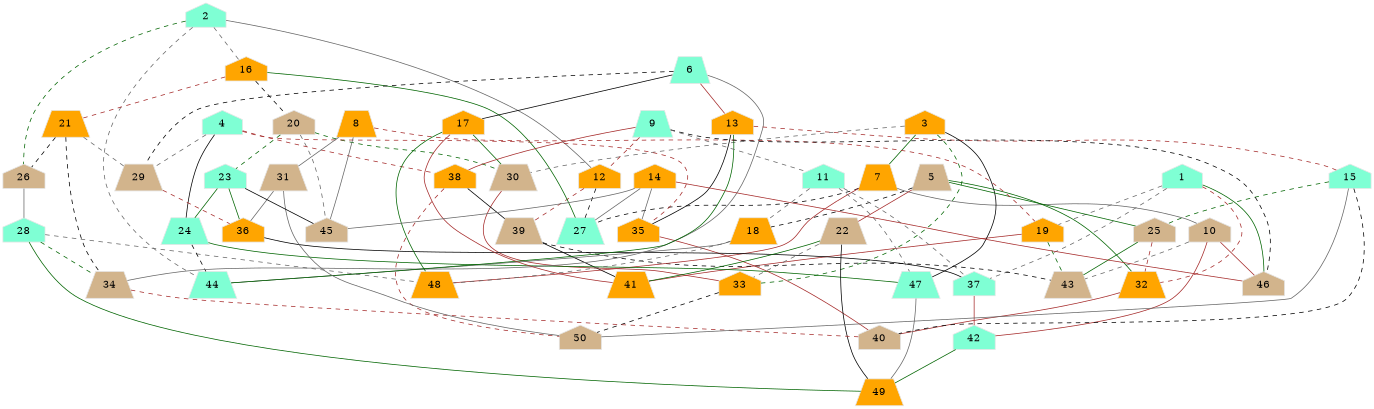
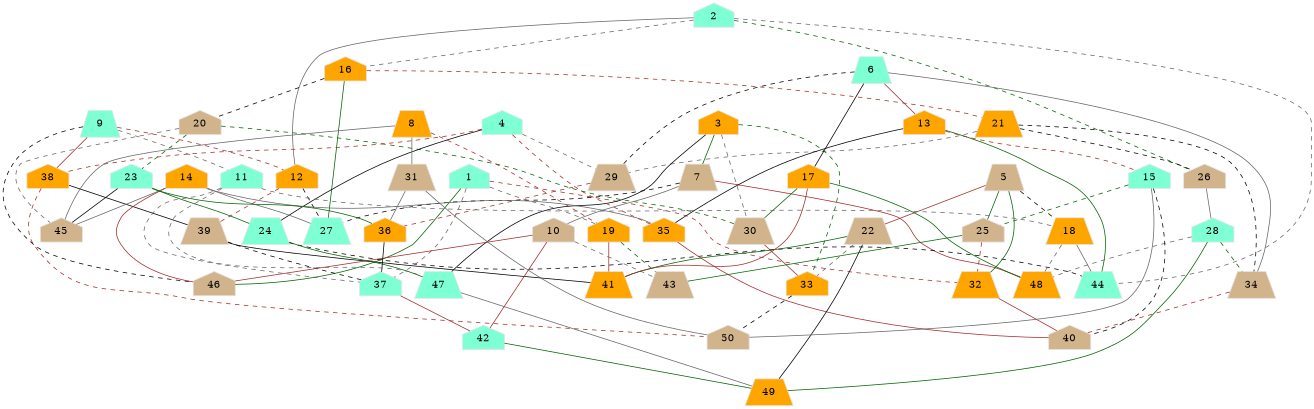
(878, 178) -> (698, 178)
(809, 264) -> (294, 263)
